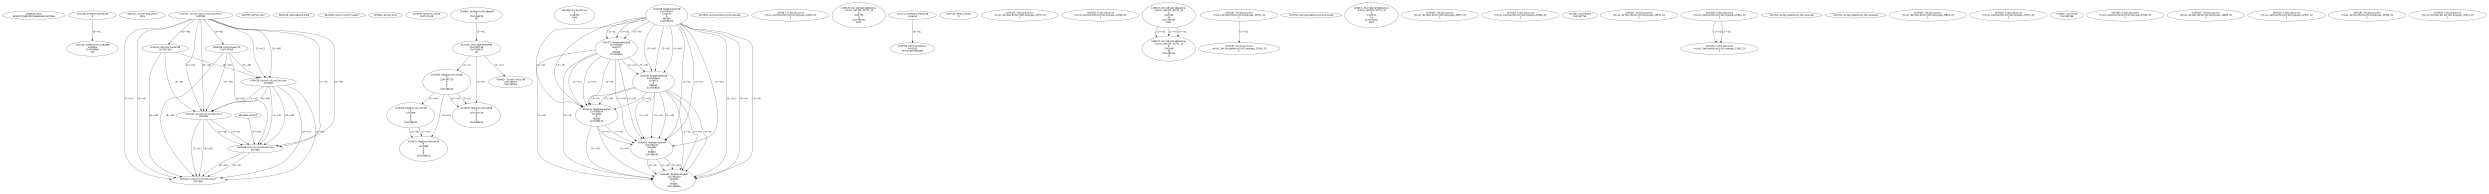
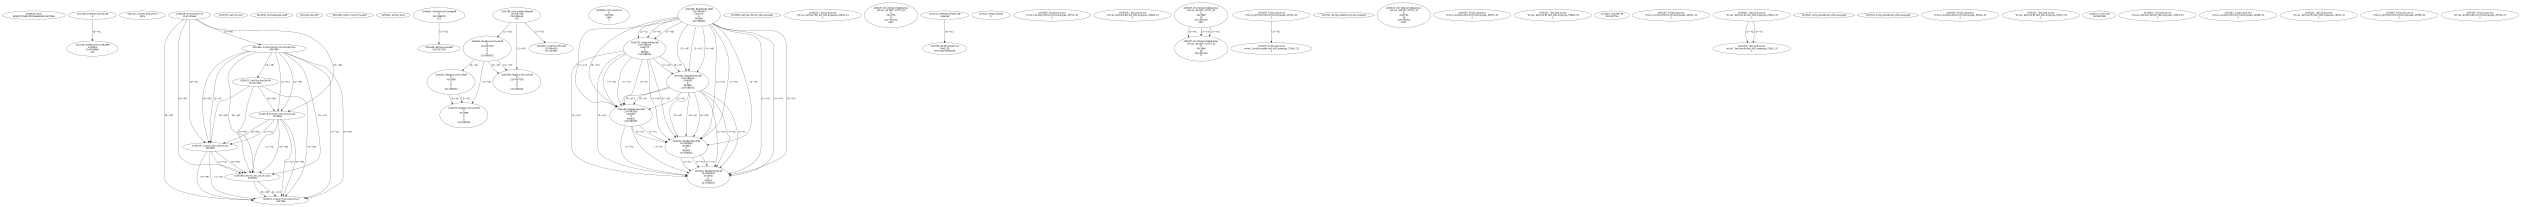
(213, 31) -> (227, 34)
(477, 31) -> (439, 33)
(251, 131) -> (238, 130)
